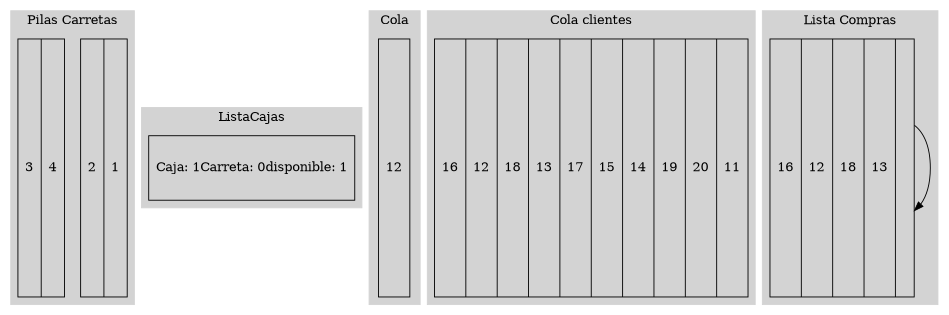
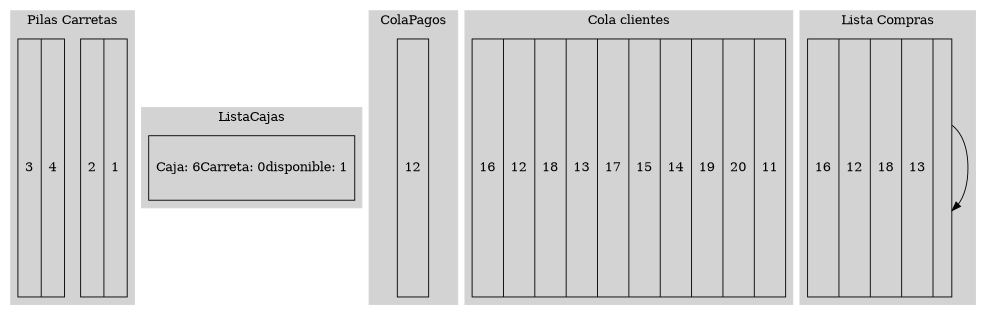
(395, 21) -> (413, 21)
(252, 168) -> (252, 168)
